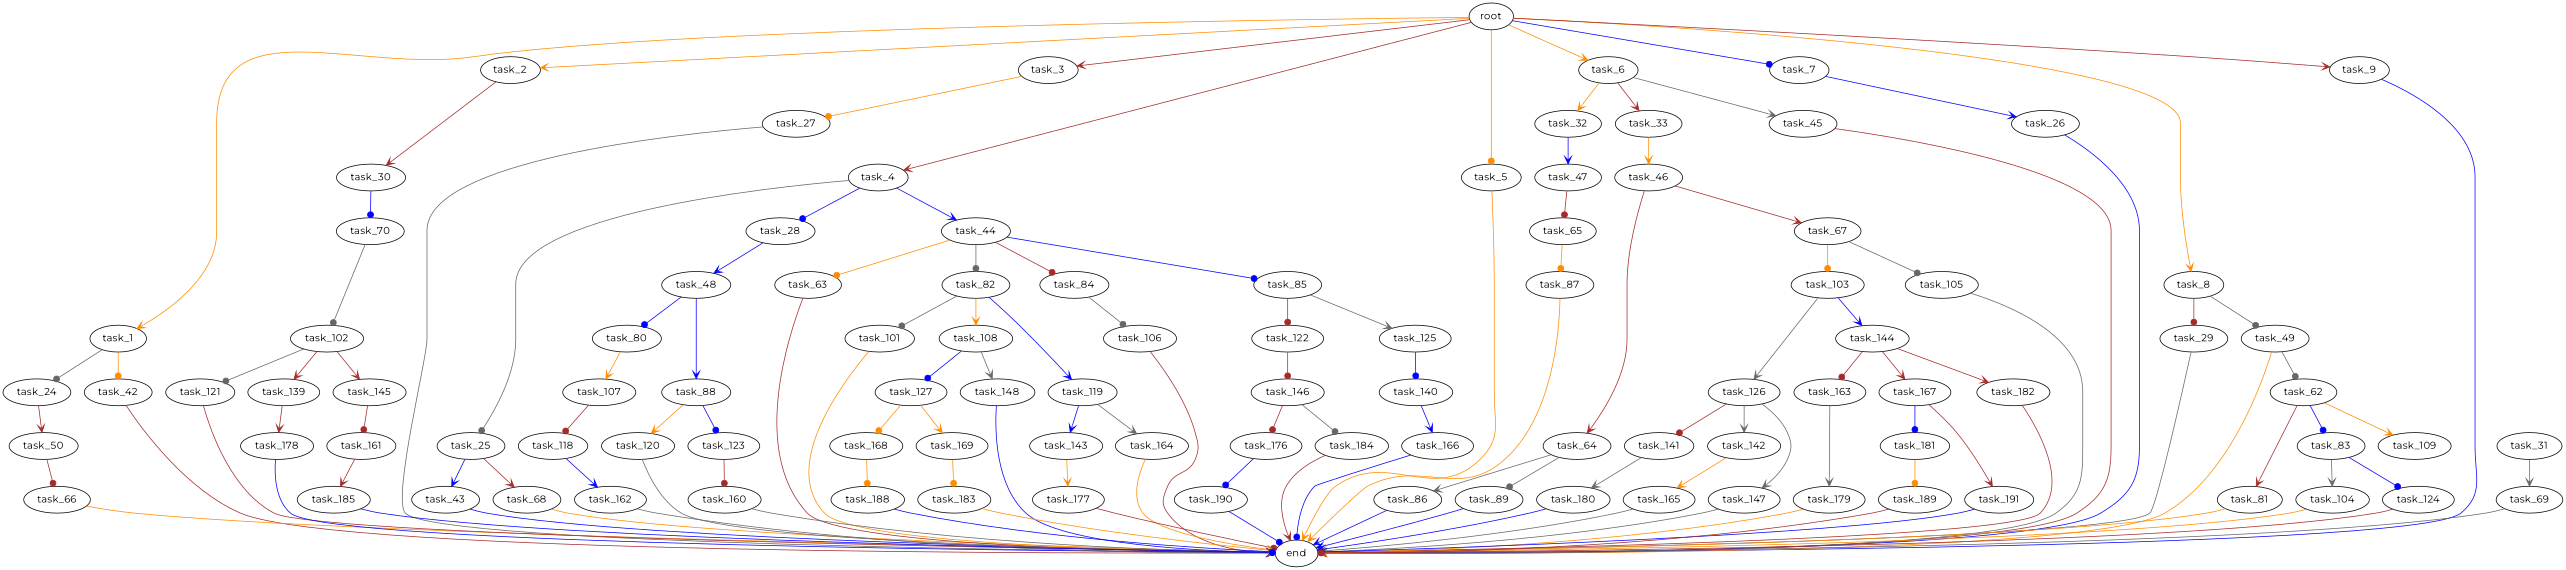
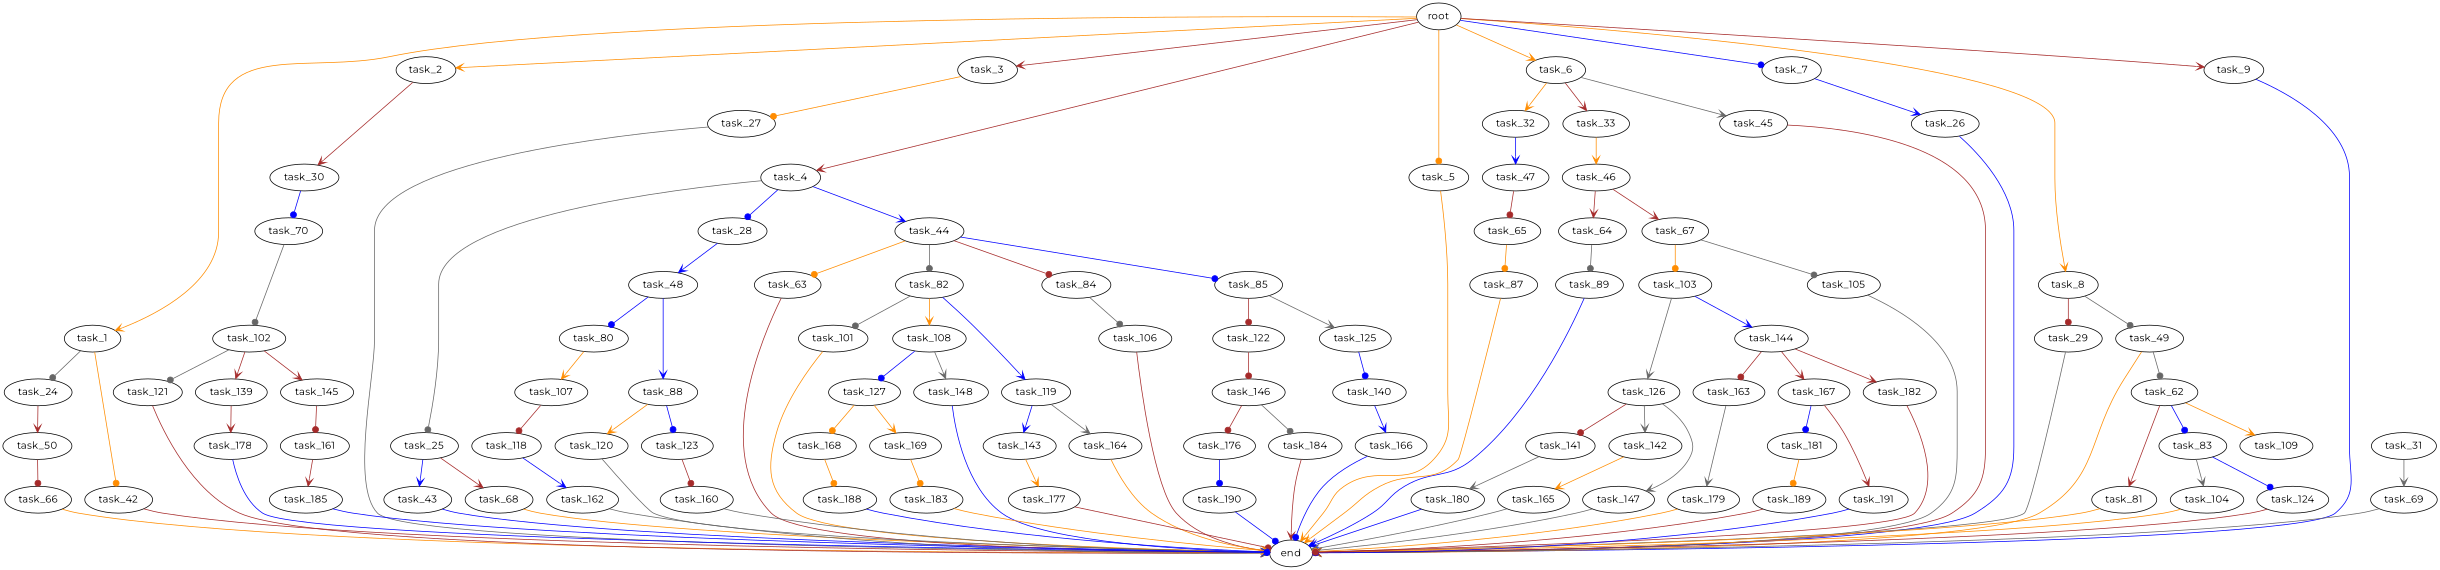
(1408, 500) -> none
